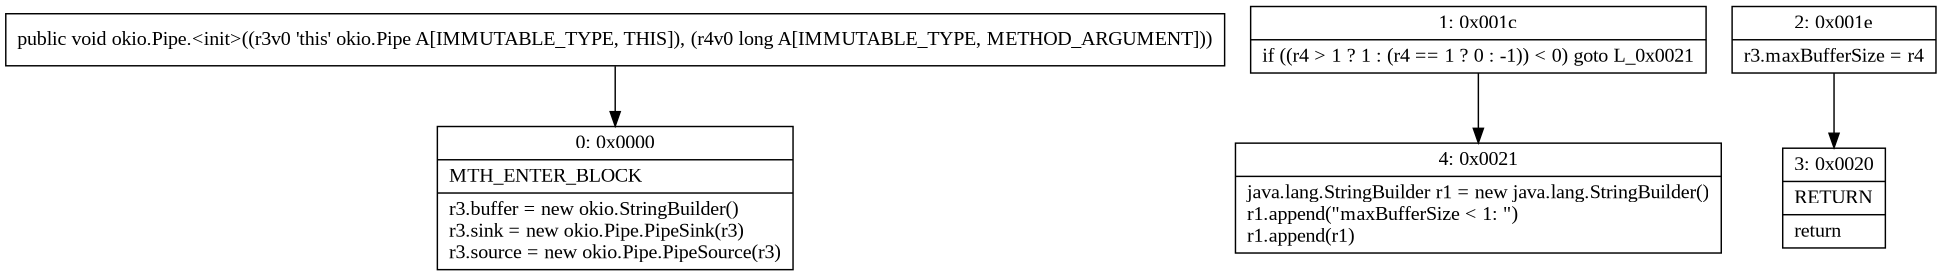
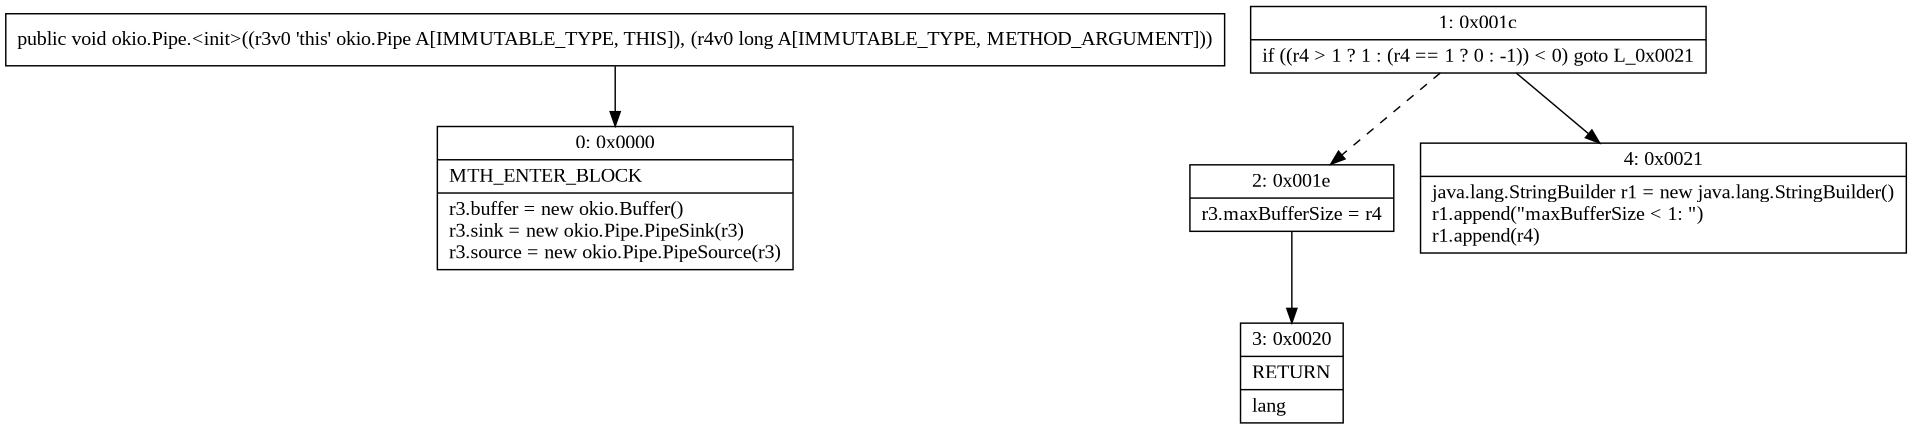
none -> (1391, 114)
(594, 209) -> (567, 209)
(1818, 231) -> (1269, 406)
(1301, 236) -> (1486, 236)
